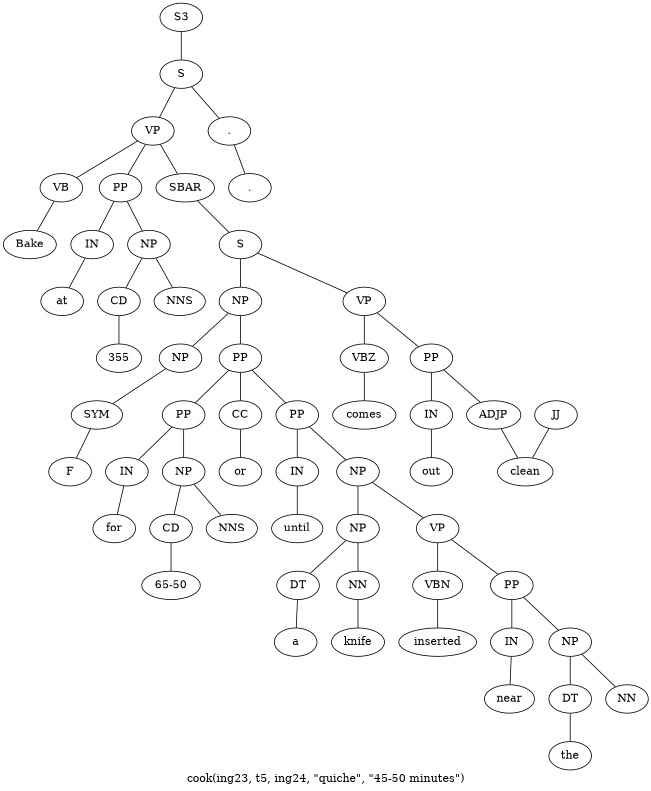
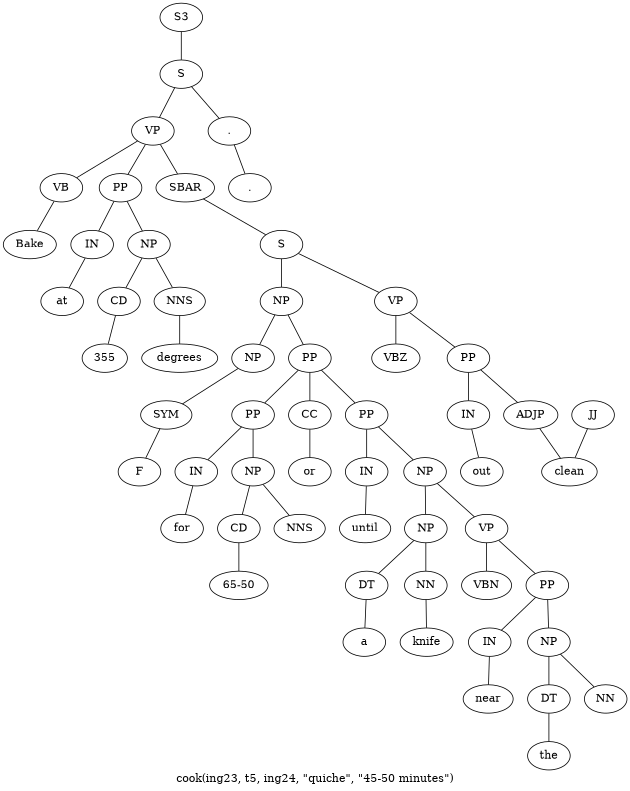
none -> (180, 358)
(364, 415) -> none
(438, 642) -> none
